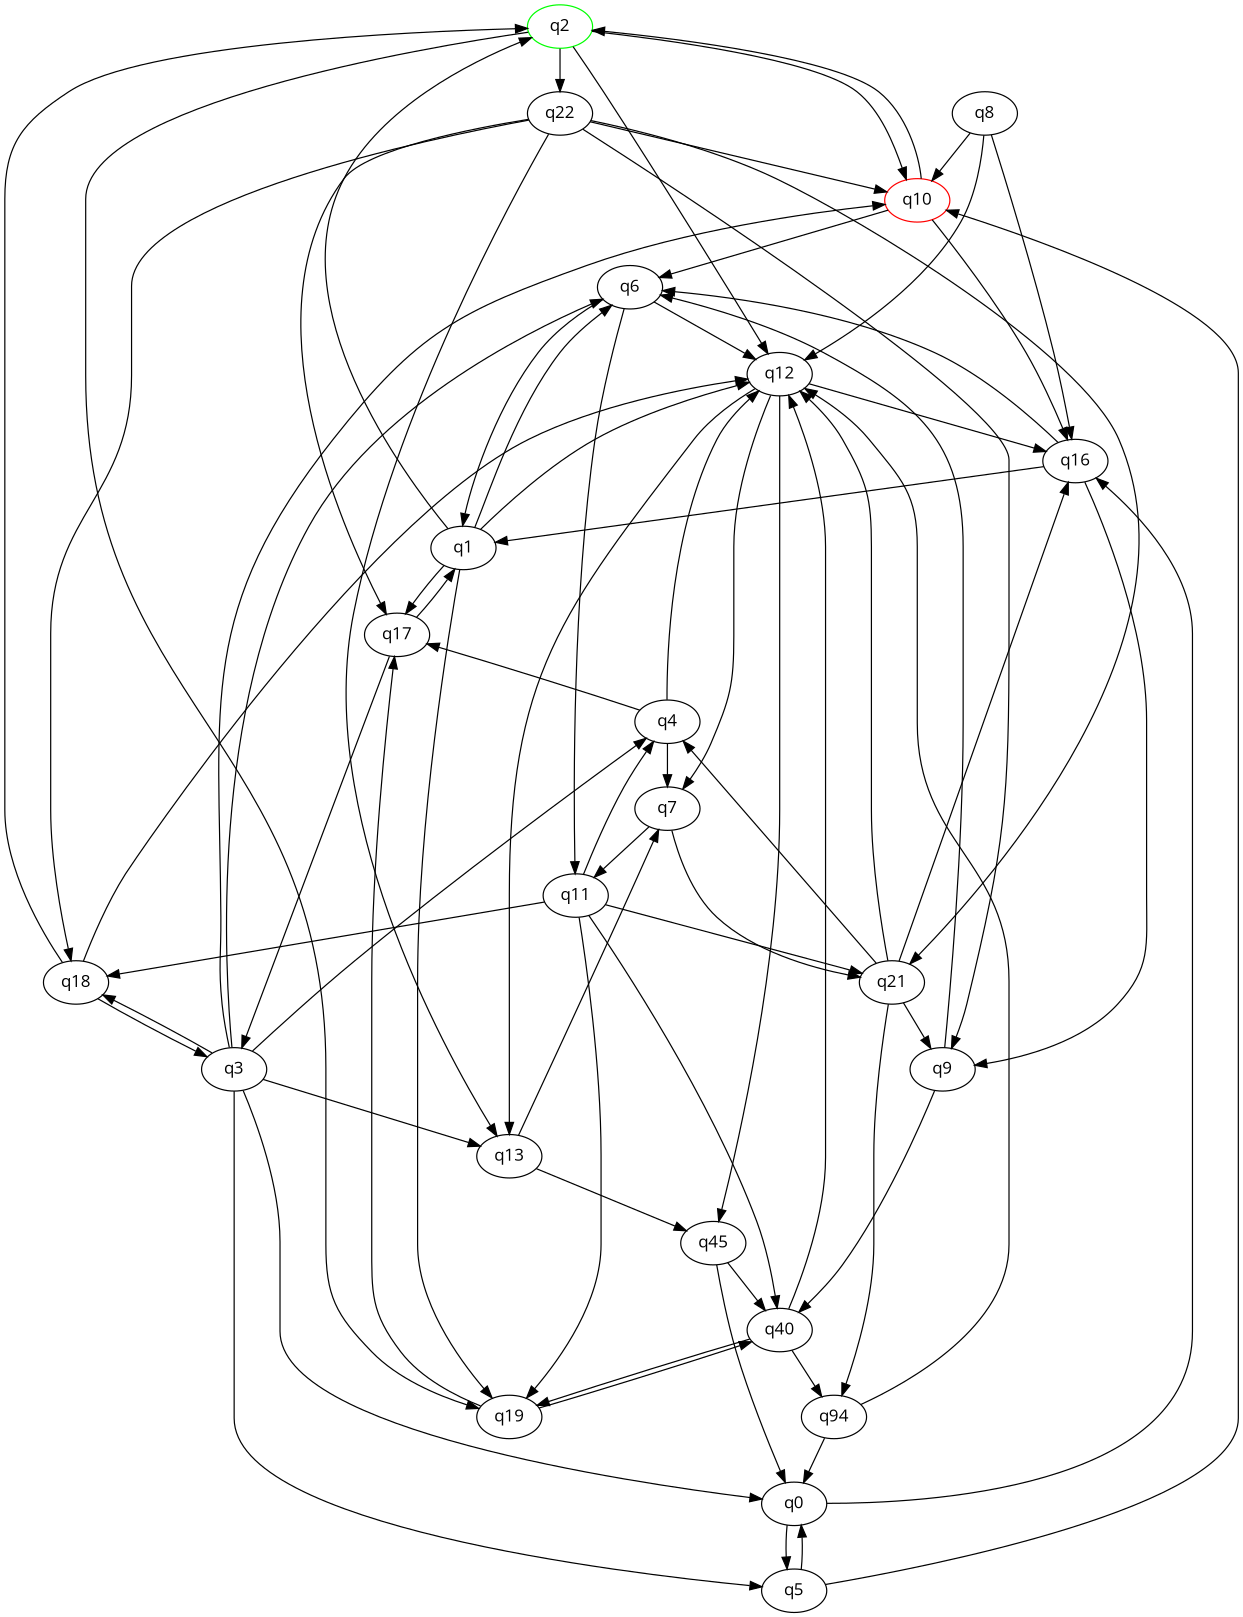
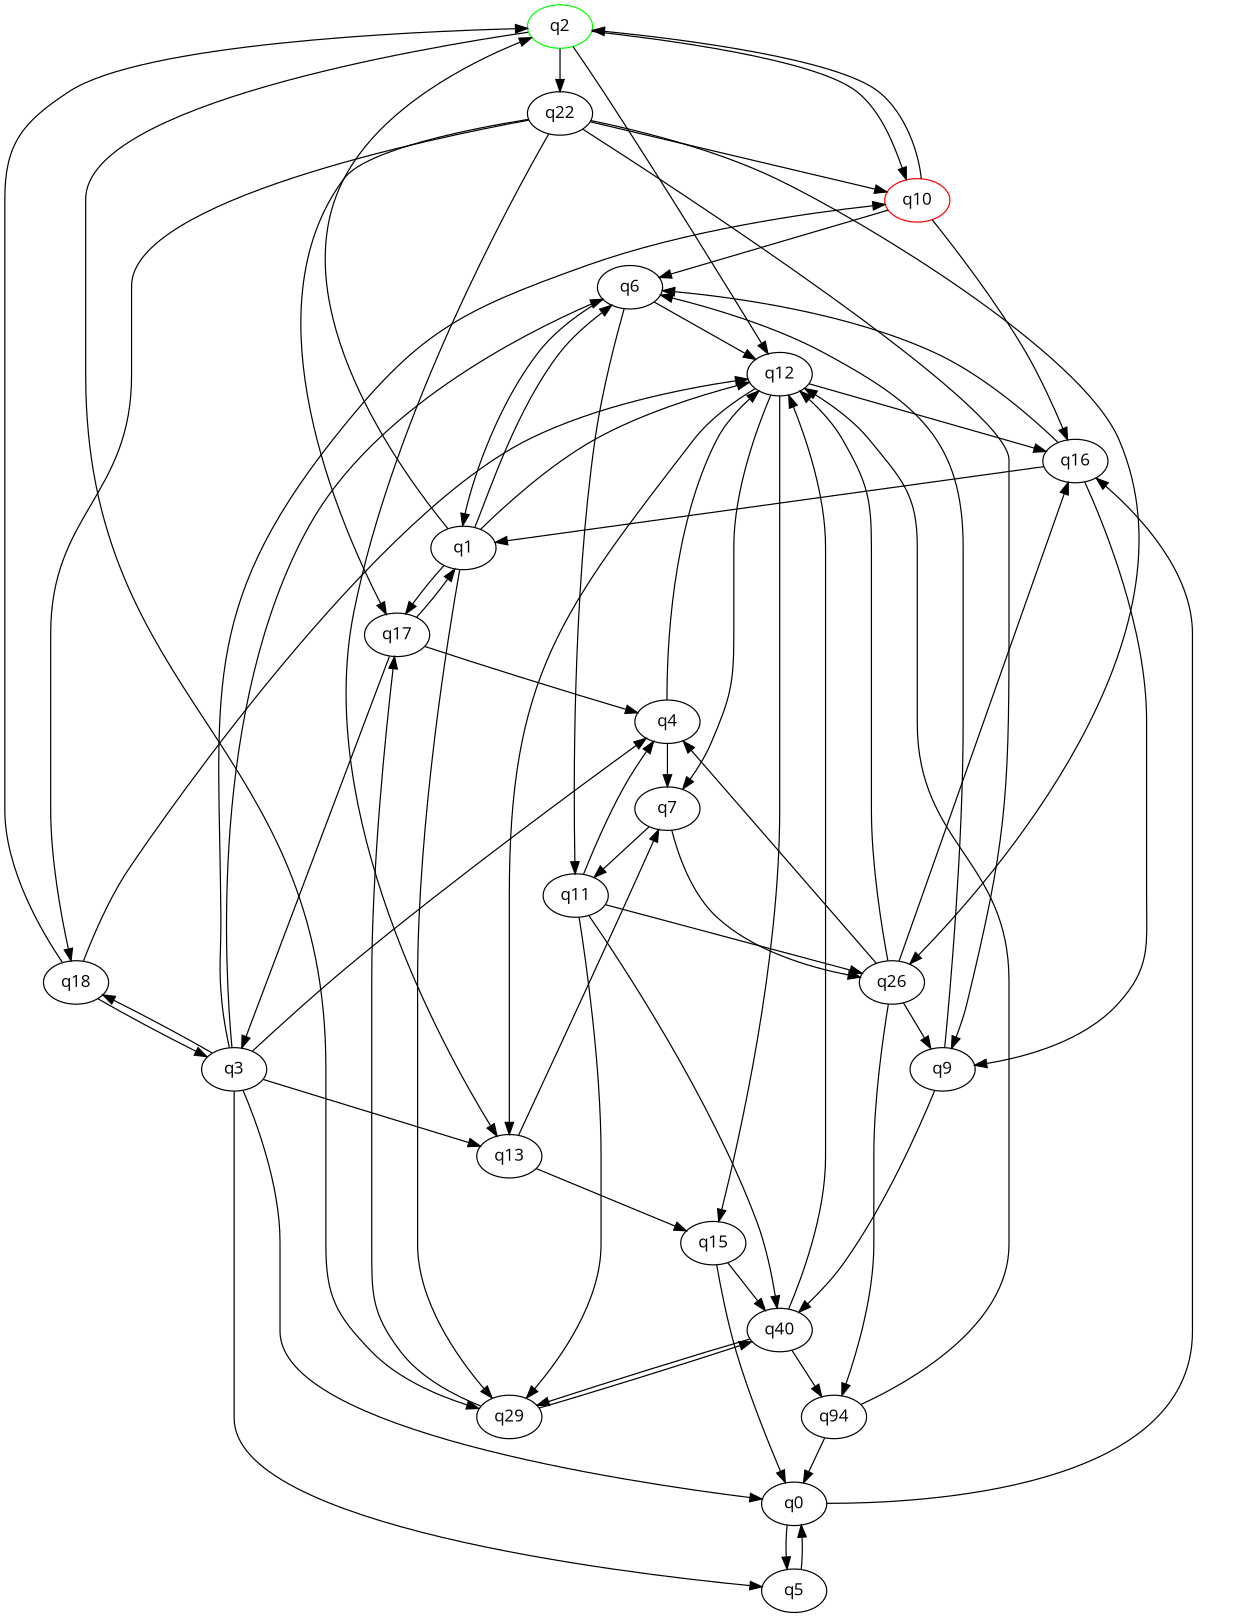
(985, 113) -> none
(549, 681) -> (525, 679)
(332, 938) -> none
(1238, 960) -> none
(892, 982) -> (892, 982)
(713, 1243) -> (713, 1243)
(509, 1417) -> (509, 1417)
